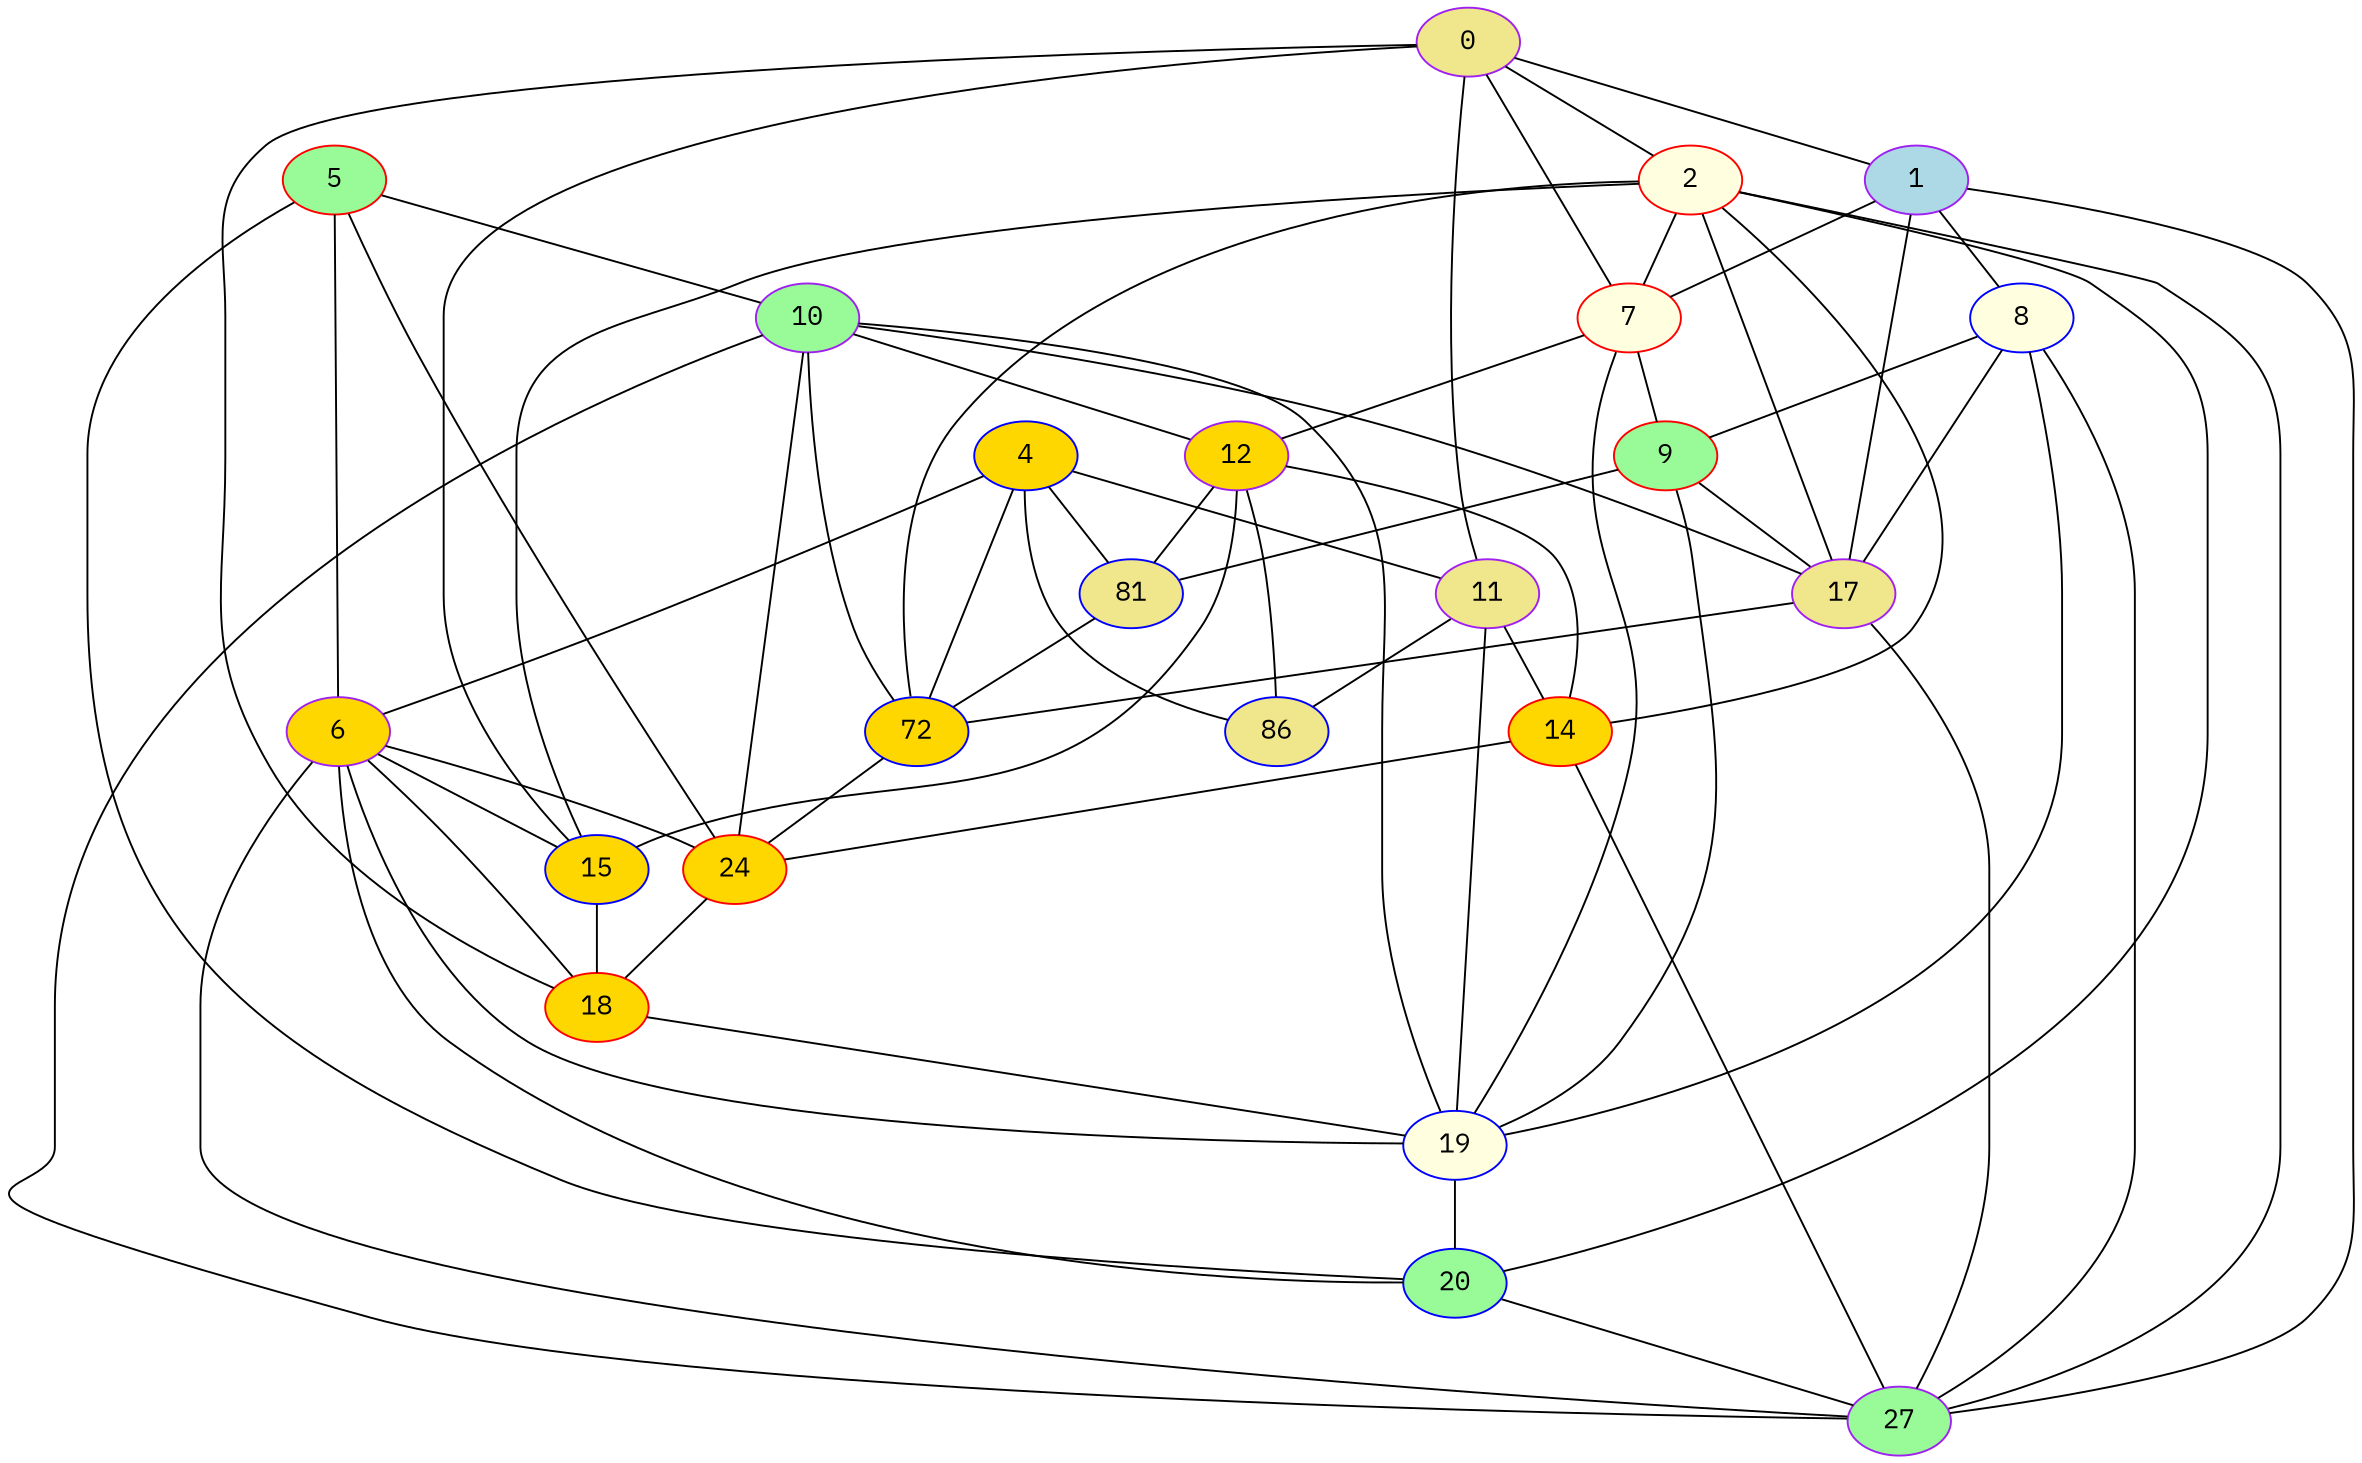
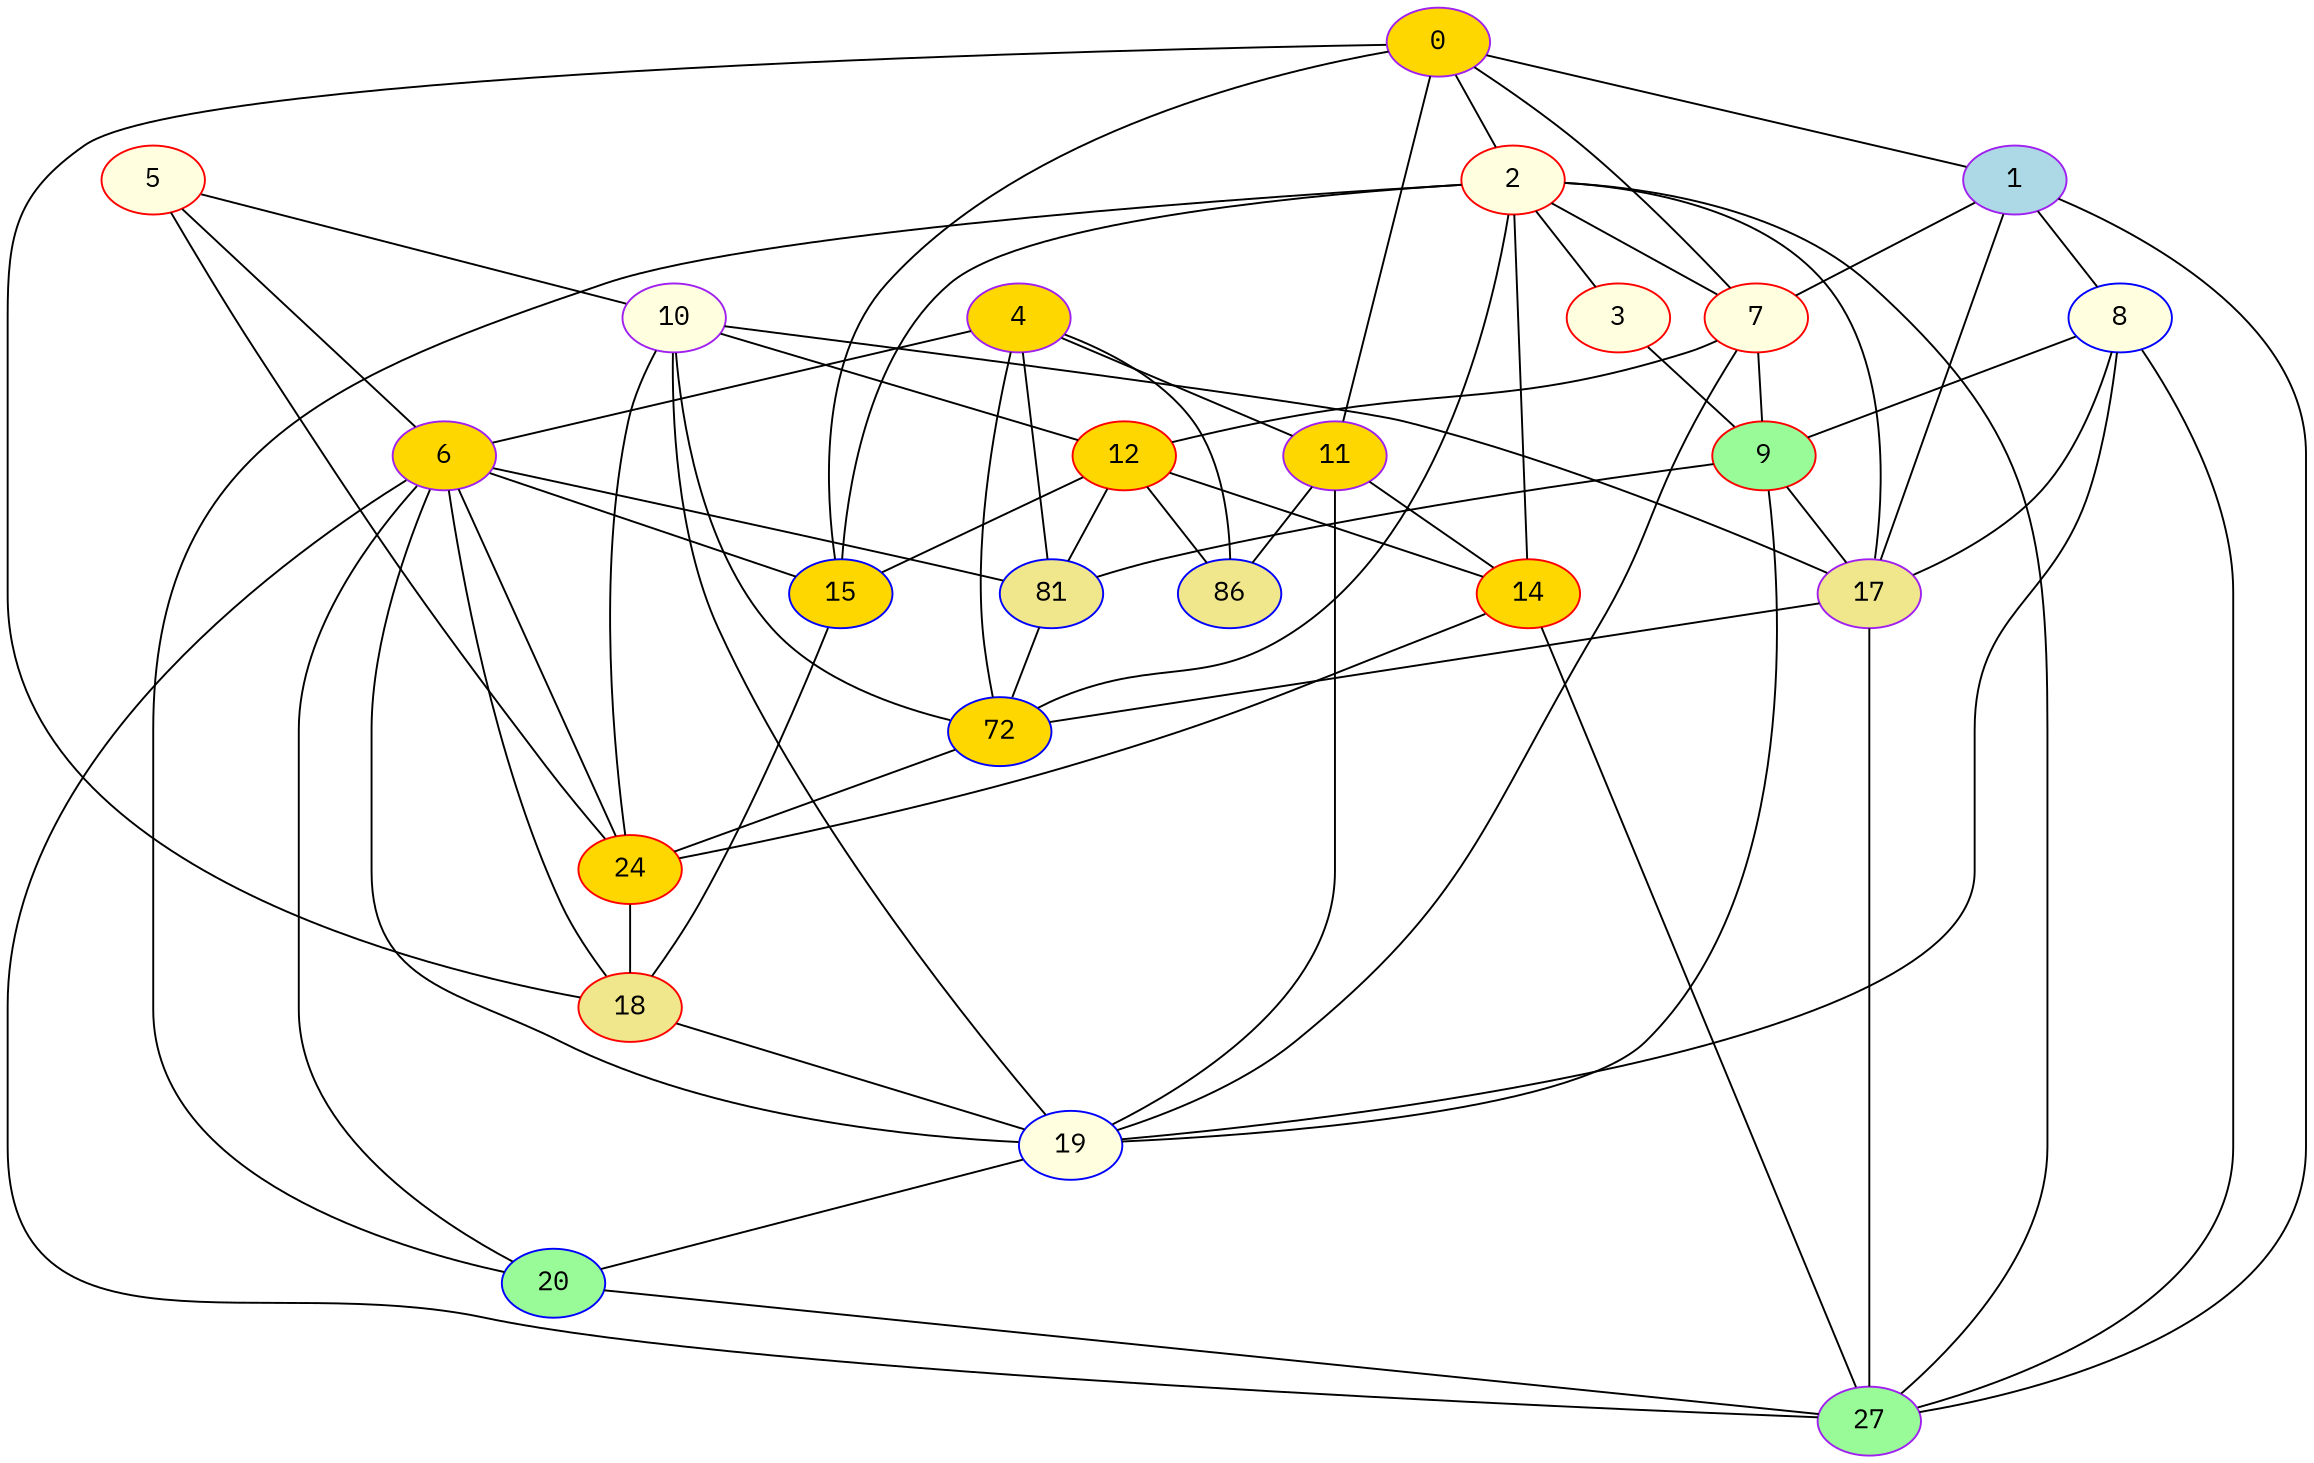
(1468, 42) -> (1438, 42)
(335, 180) -> (153, 180)
(808, 318) -> (674, 318)
none -> (1618, 318)
(1026, 456) -> (1019, 318)
(1237, 456) -> (1124, 456)
none -> (748, 524)
(1488, 594) -> (1335, 456)
(597, 1007) -> (630, 1007)
(360, 1084) -> none
(302, 1298) -> none
